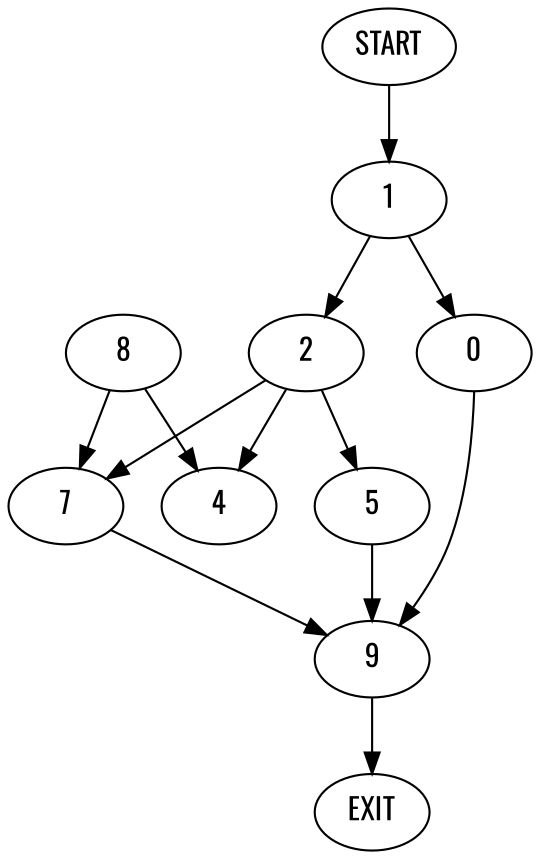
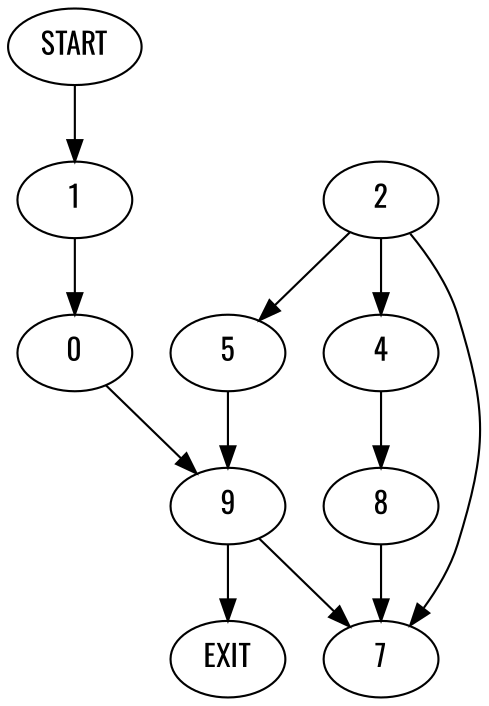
(353, 267) -> none
(165, 420) -> (381, 419)
(209, 578) -> (297, 575)
